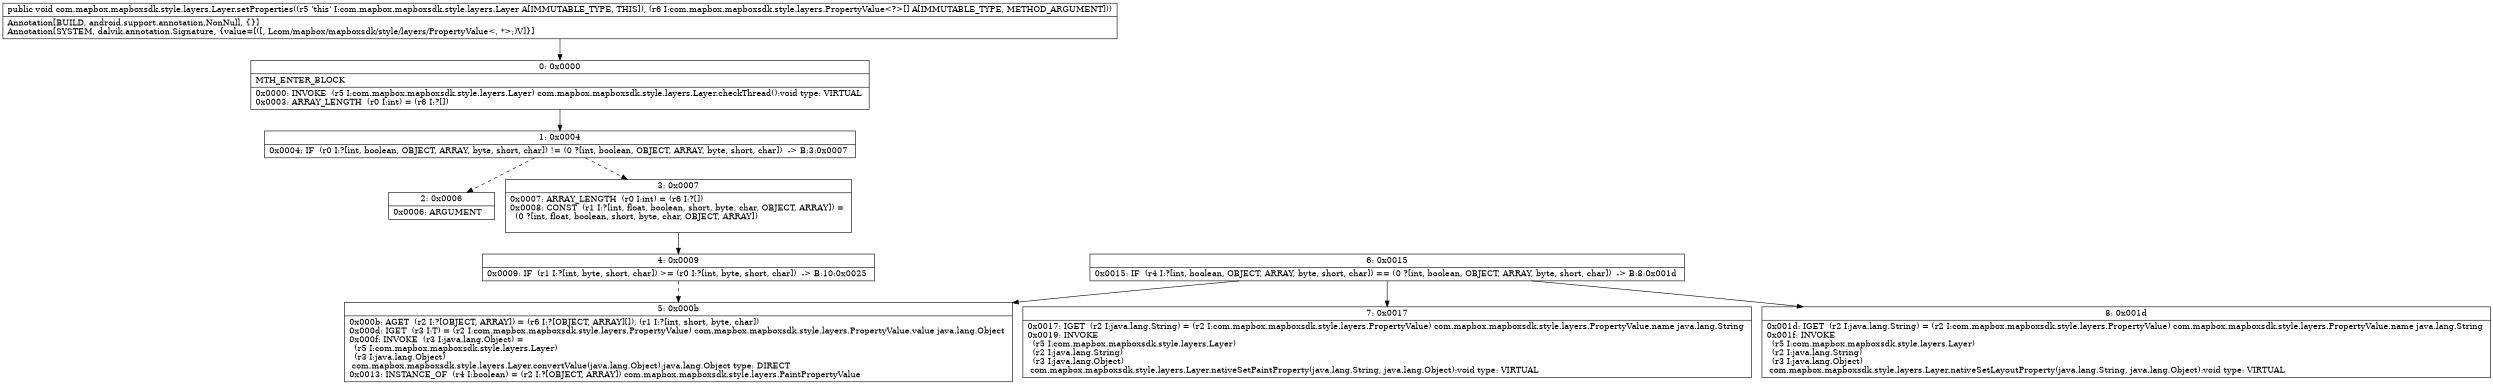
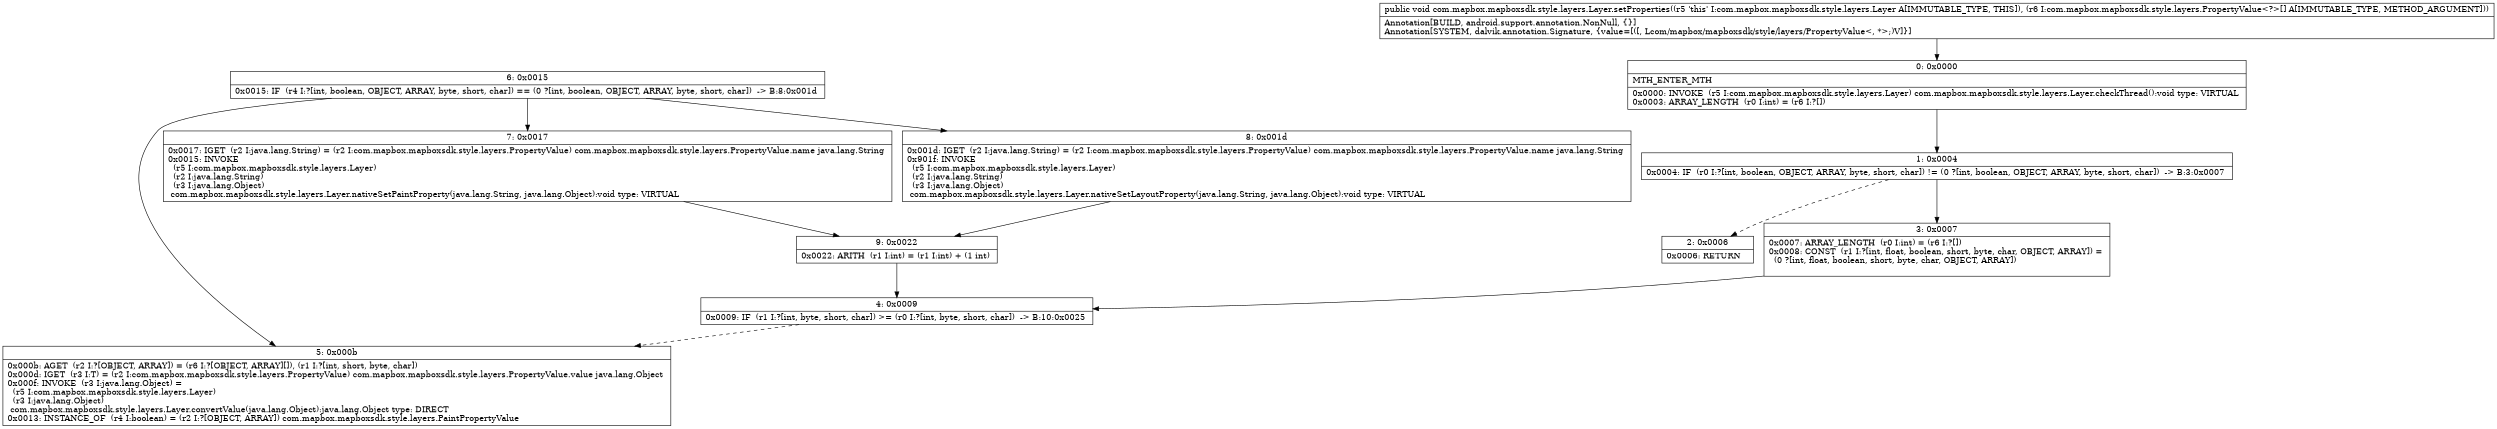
(300, 80) -> (1672, 80)
(604, 167) -> (1937, 198)
(442, 212) -> (1708, 256)
none -> (897, 250)
(1066, 335) -> (206, 160)
(1804, 335) -> (944, 160)
